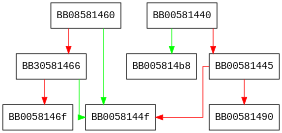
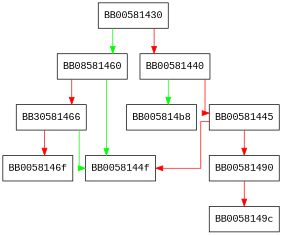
none -> (133, 16)
none -> (244, 219)
